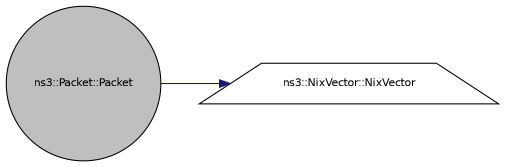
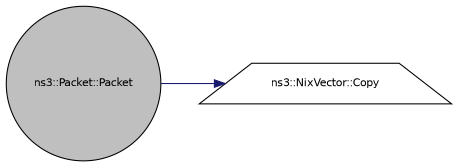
(349, 84) -> (325, 84)
